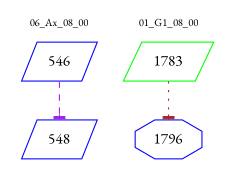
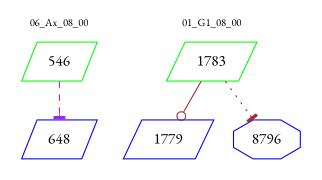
(59, 62) -> (59, 62)
(59, 139) -> (59, 139)
none -> (169, 139)
(169, 139) -> (267, 139)
